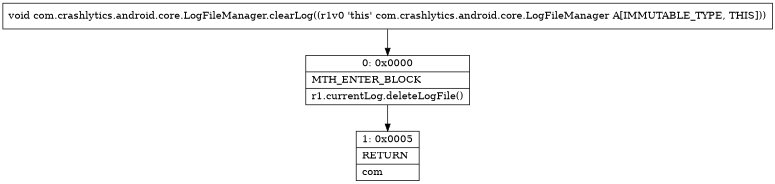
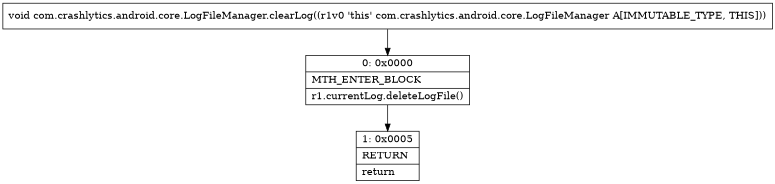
(373, 172) -> (378, 172)
